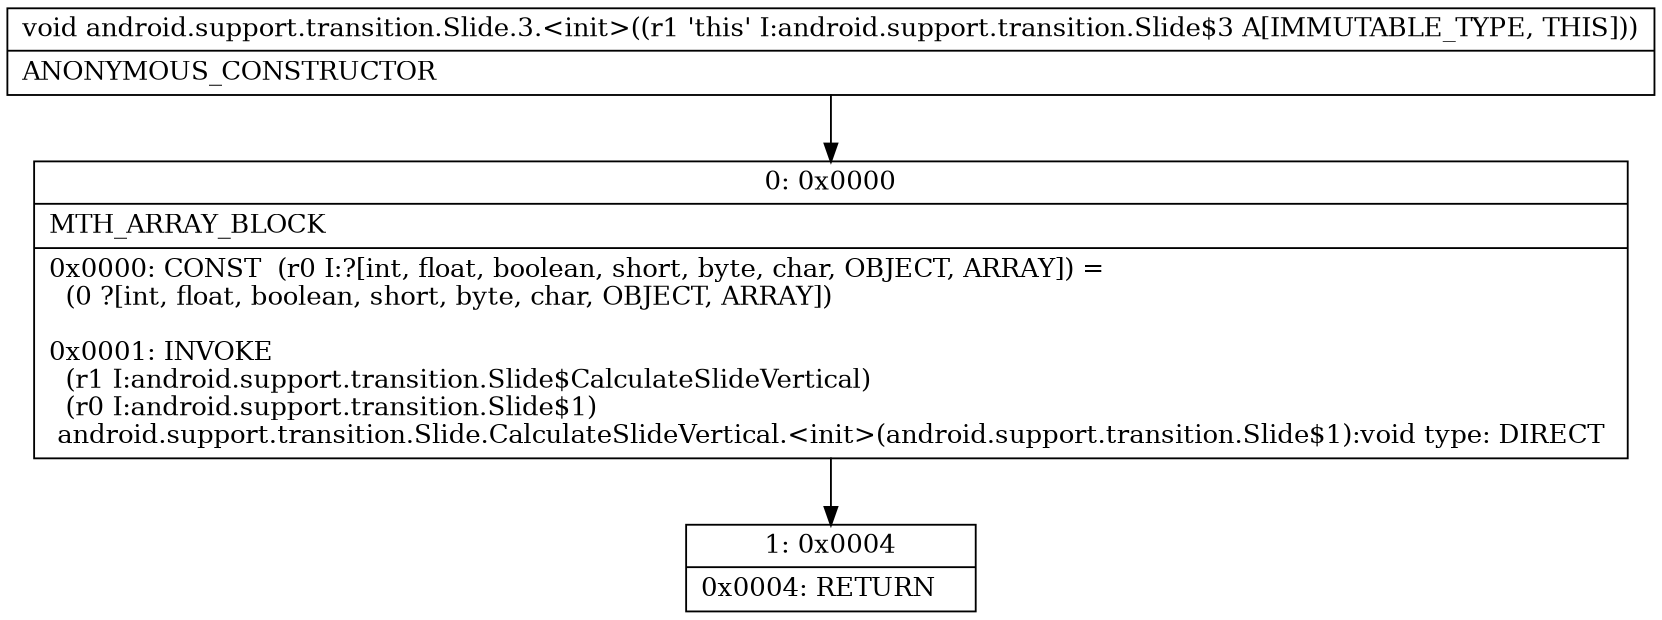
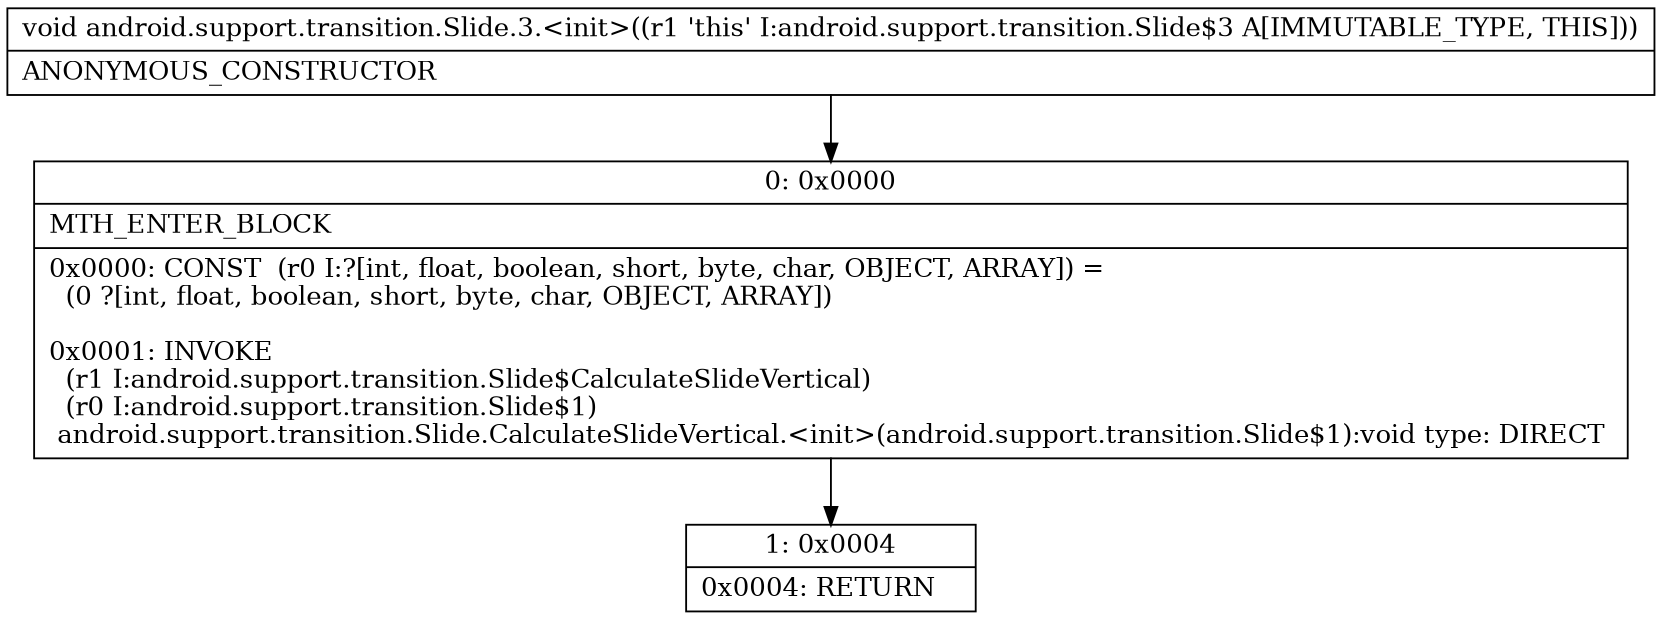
(188, 225) -> (191, 225)
